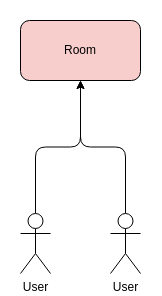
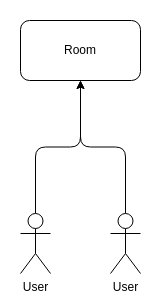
(81, 51) -> (81, 51)
